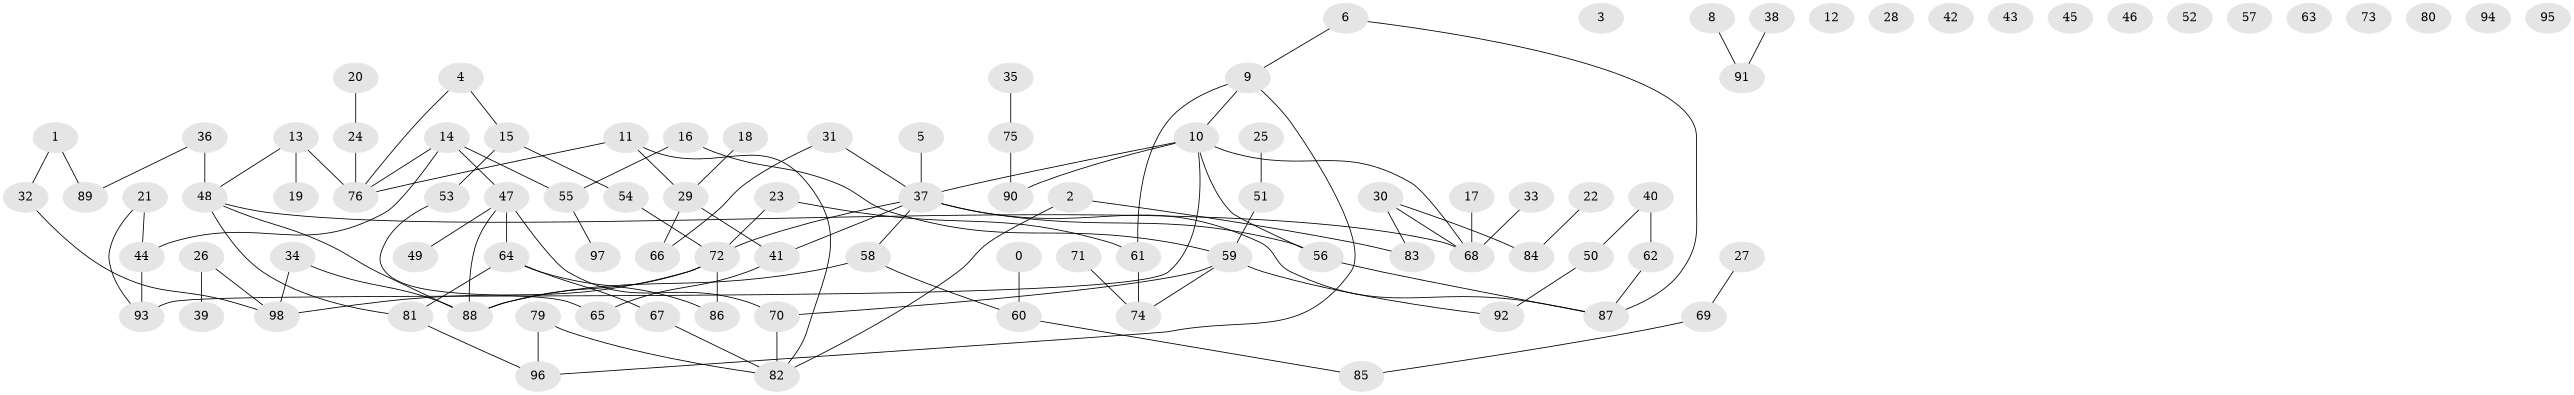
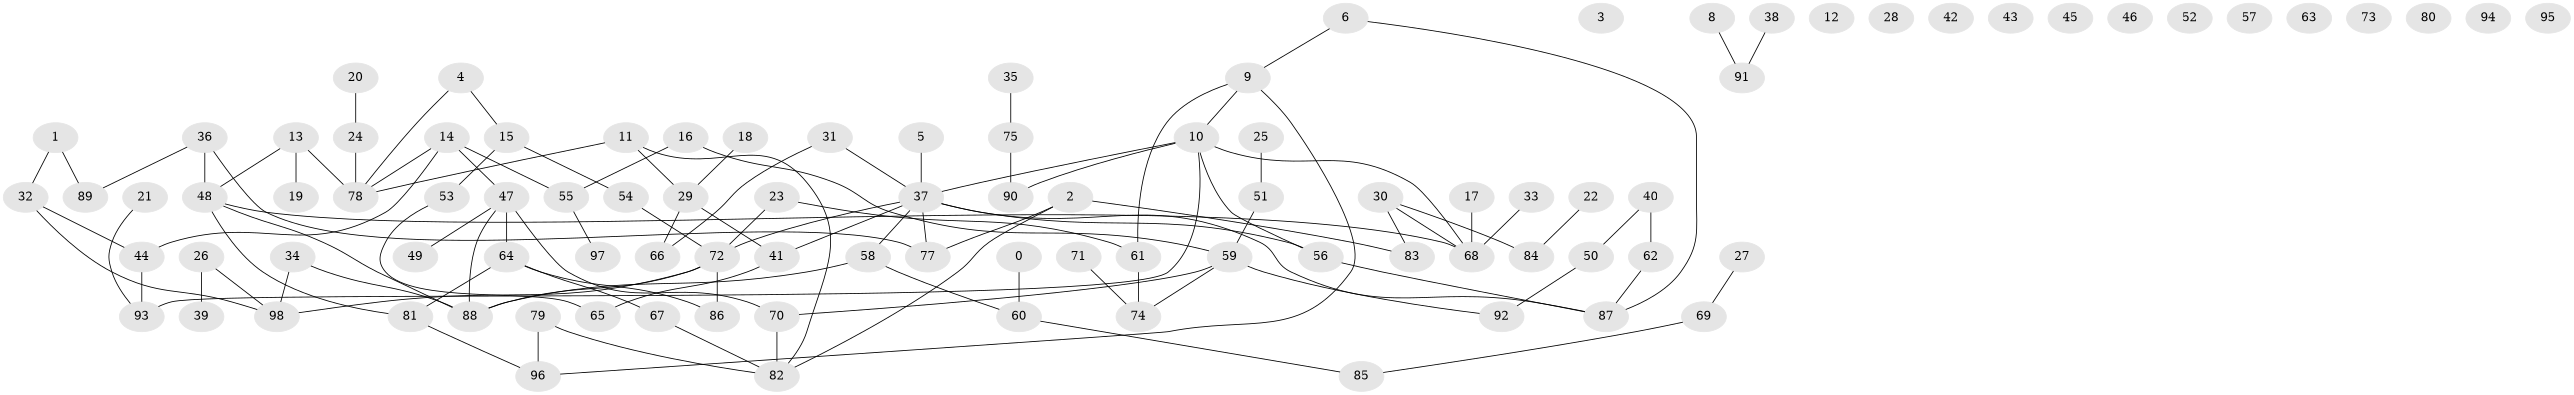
(356, 197) -> (356, 197)
(143, 227) -> (84, 227)
none -> (928, 257)
